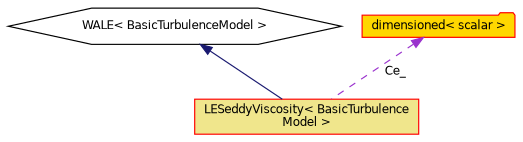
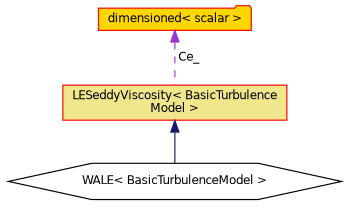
(246, 75) -> (175, 148)
